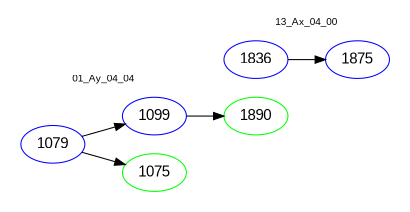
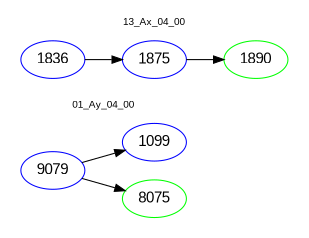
(104, 79) -> (104, 105)
(201, 116) -> (200, 60)
(53, 144) -> (53, 170)
(154, 173) -> (154, 199)
